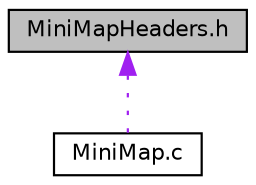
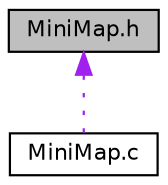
(128, 31) -> (84, 31)
